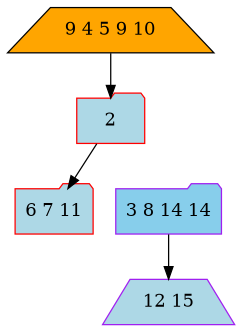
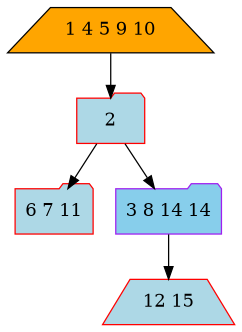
(111, 30) -> (111, 30)
none -> (136, 161)
(169, 302) -> (169, 302)
